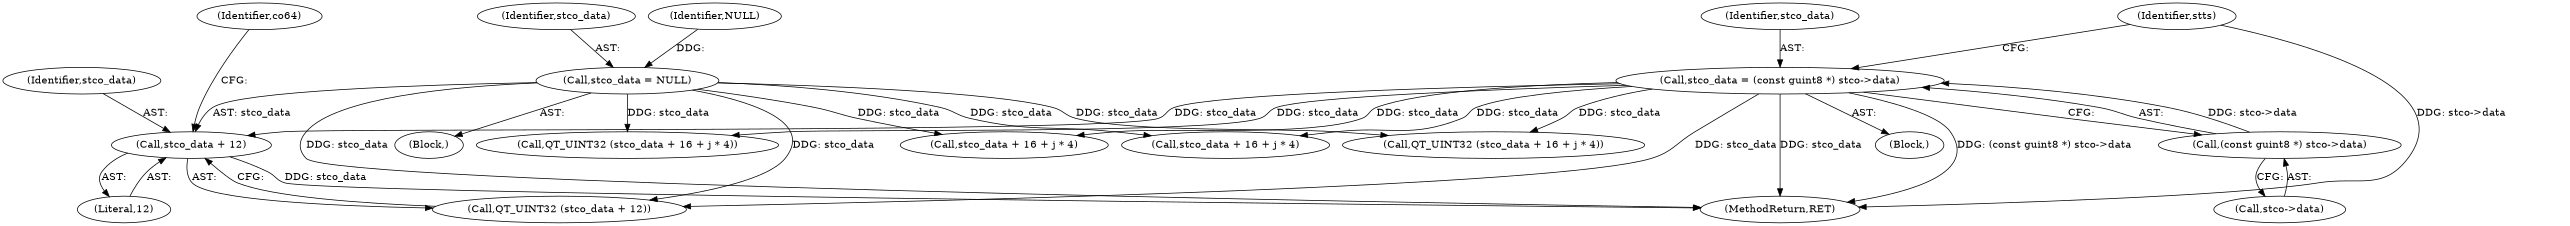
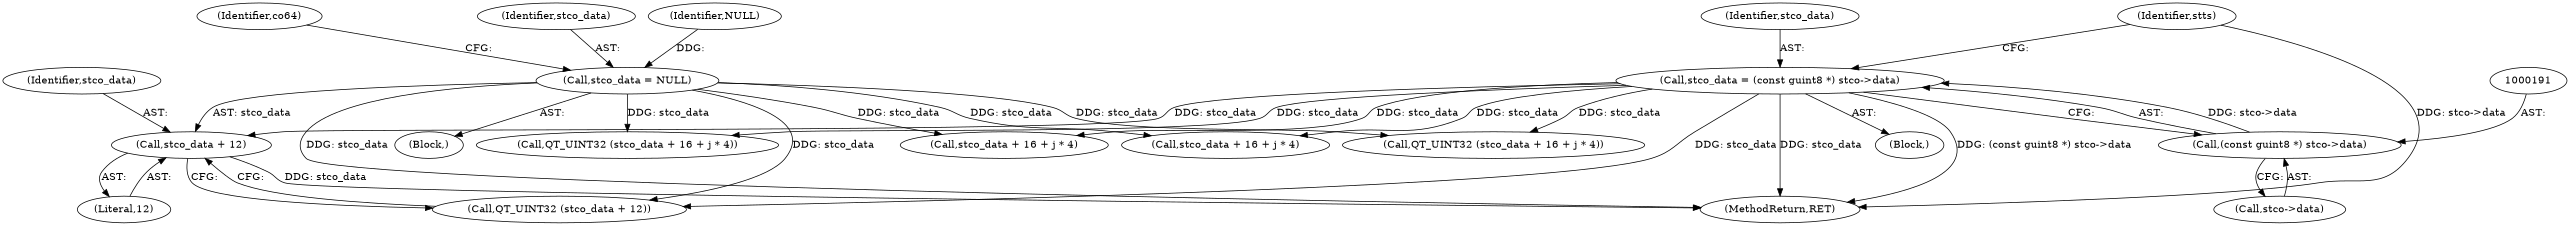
(217, 74) -> (435, 47)
none -> (2528, 81)
(206, 177) -> (206, 177)
